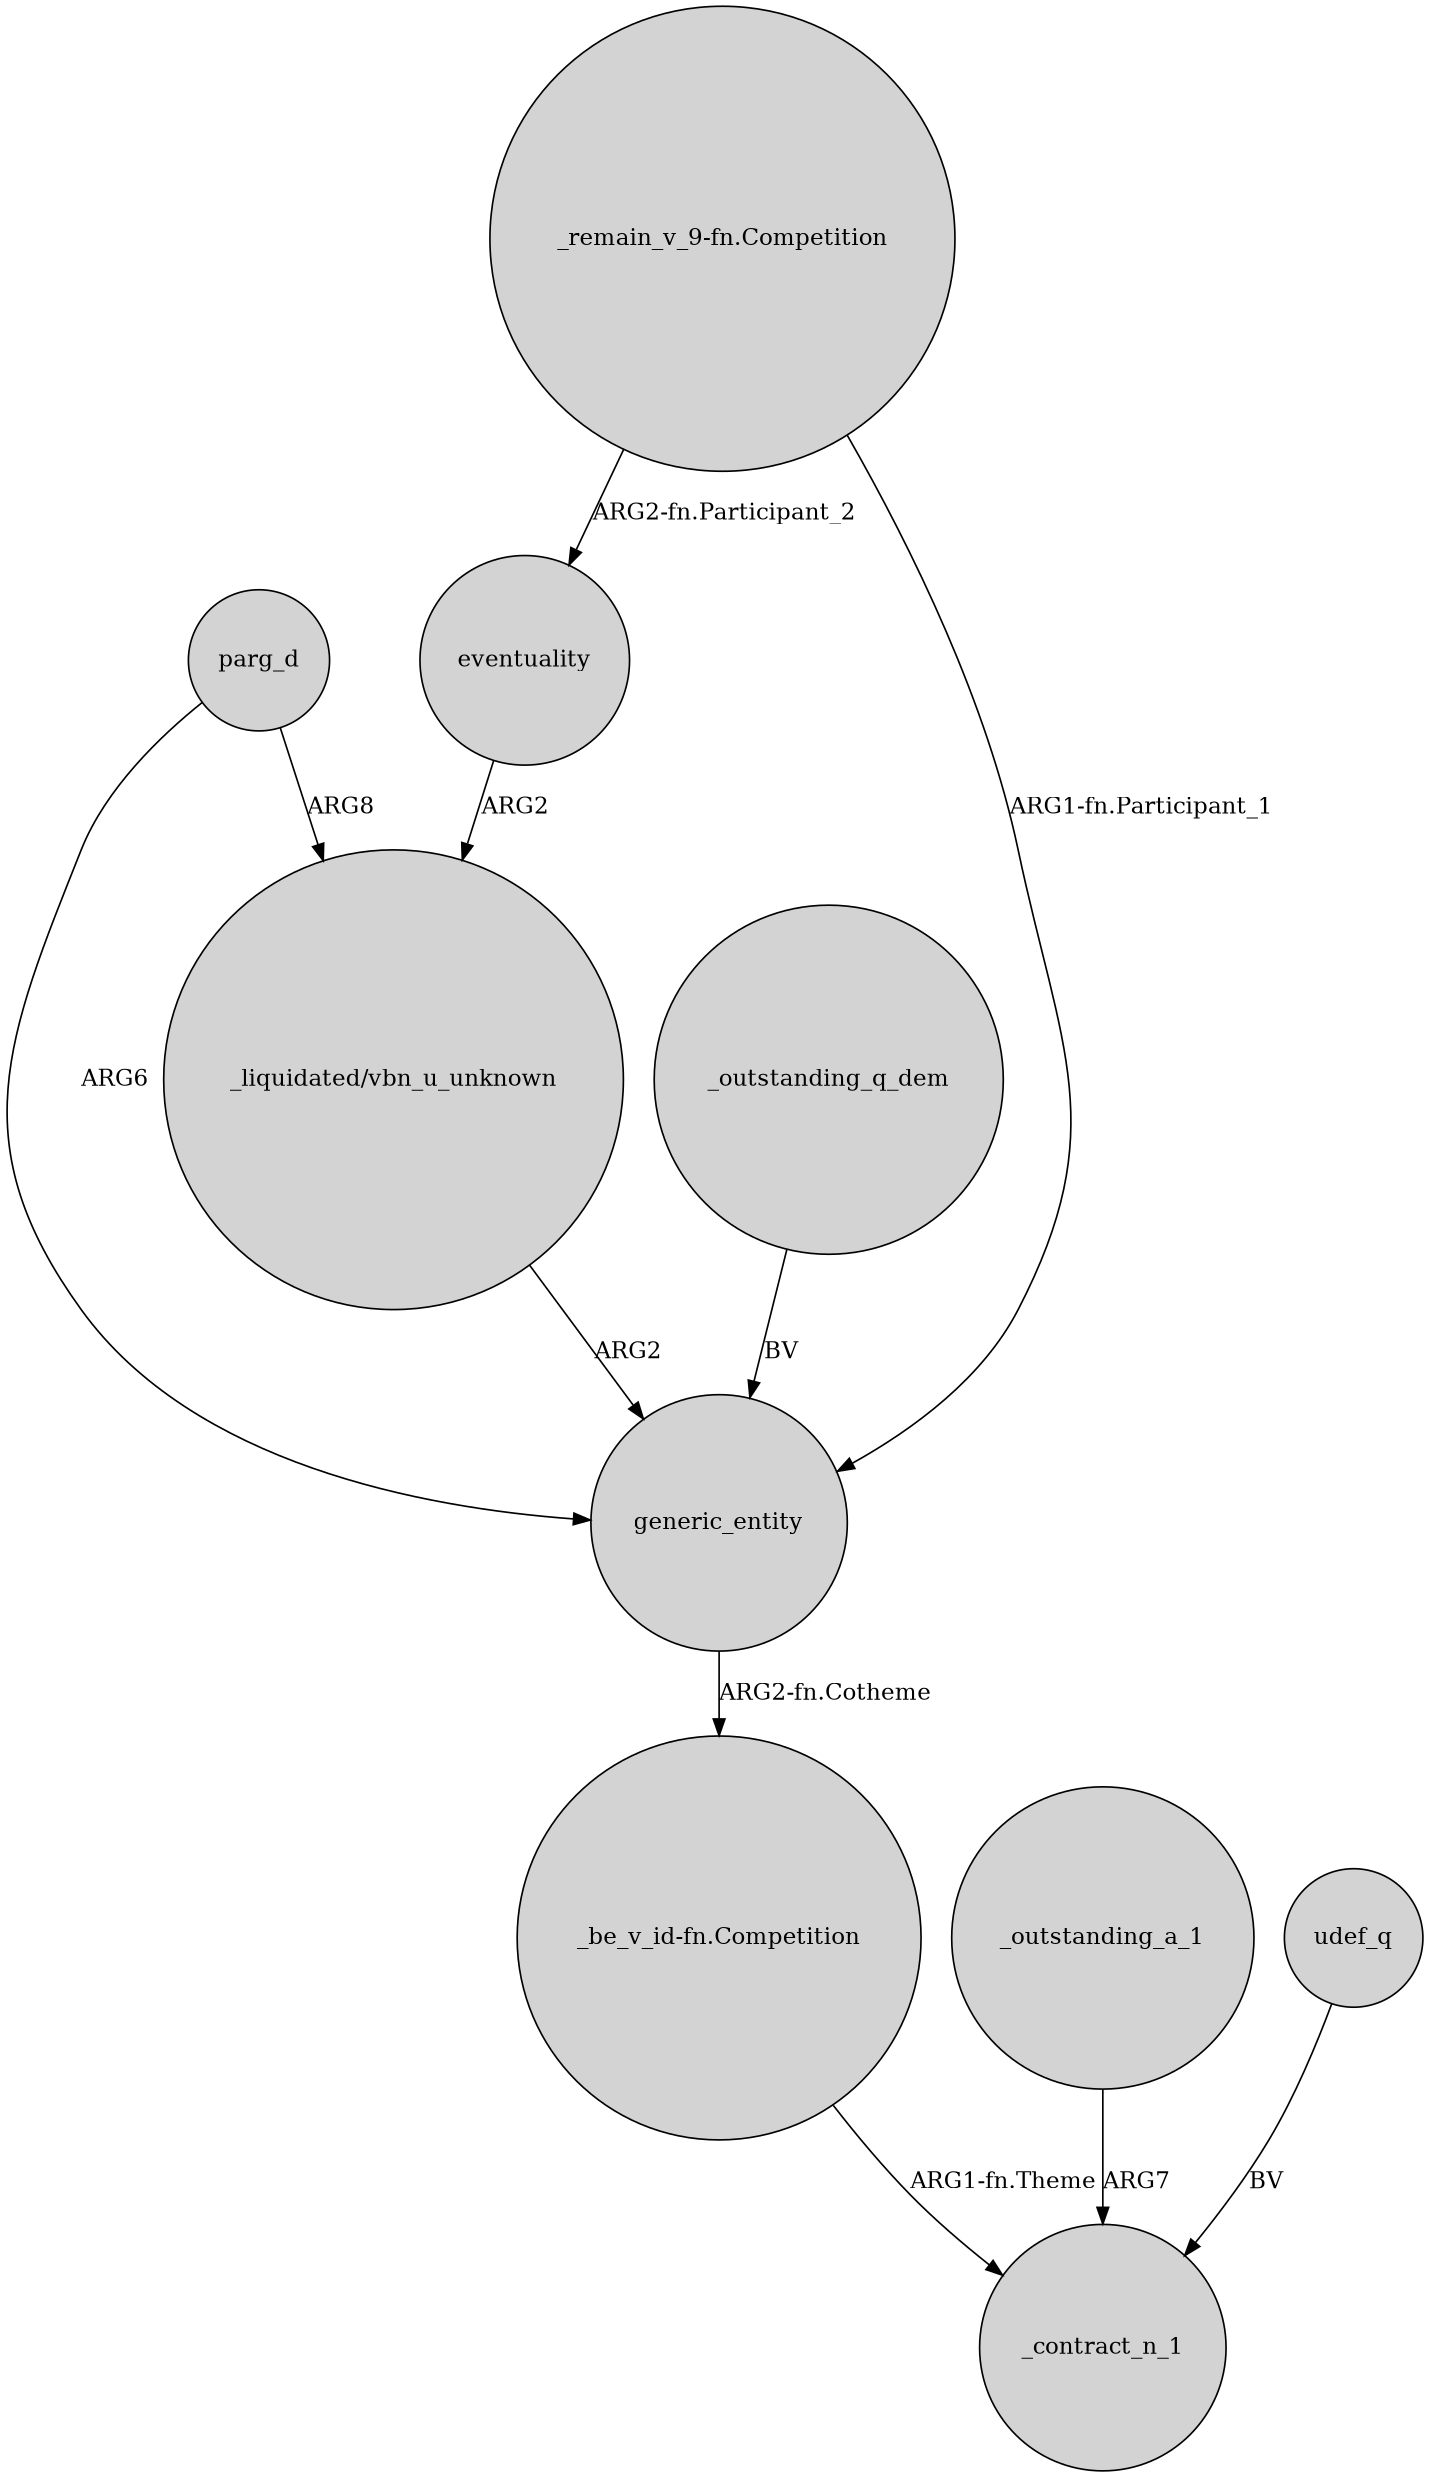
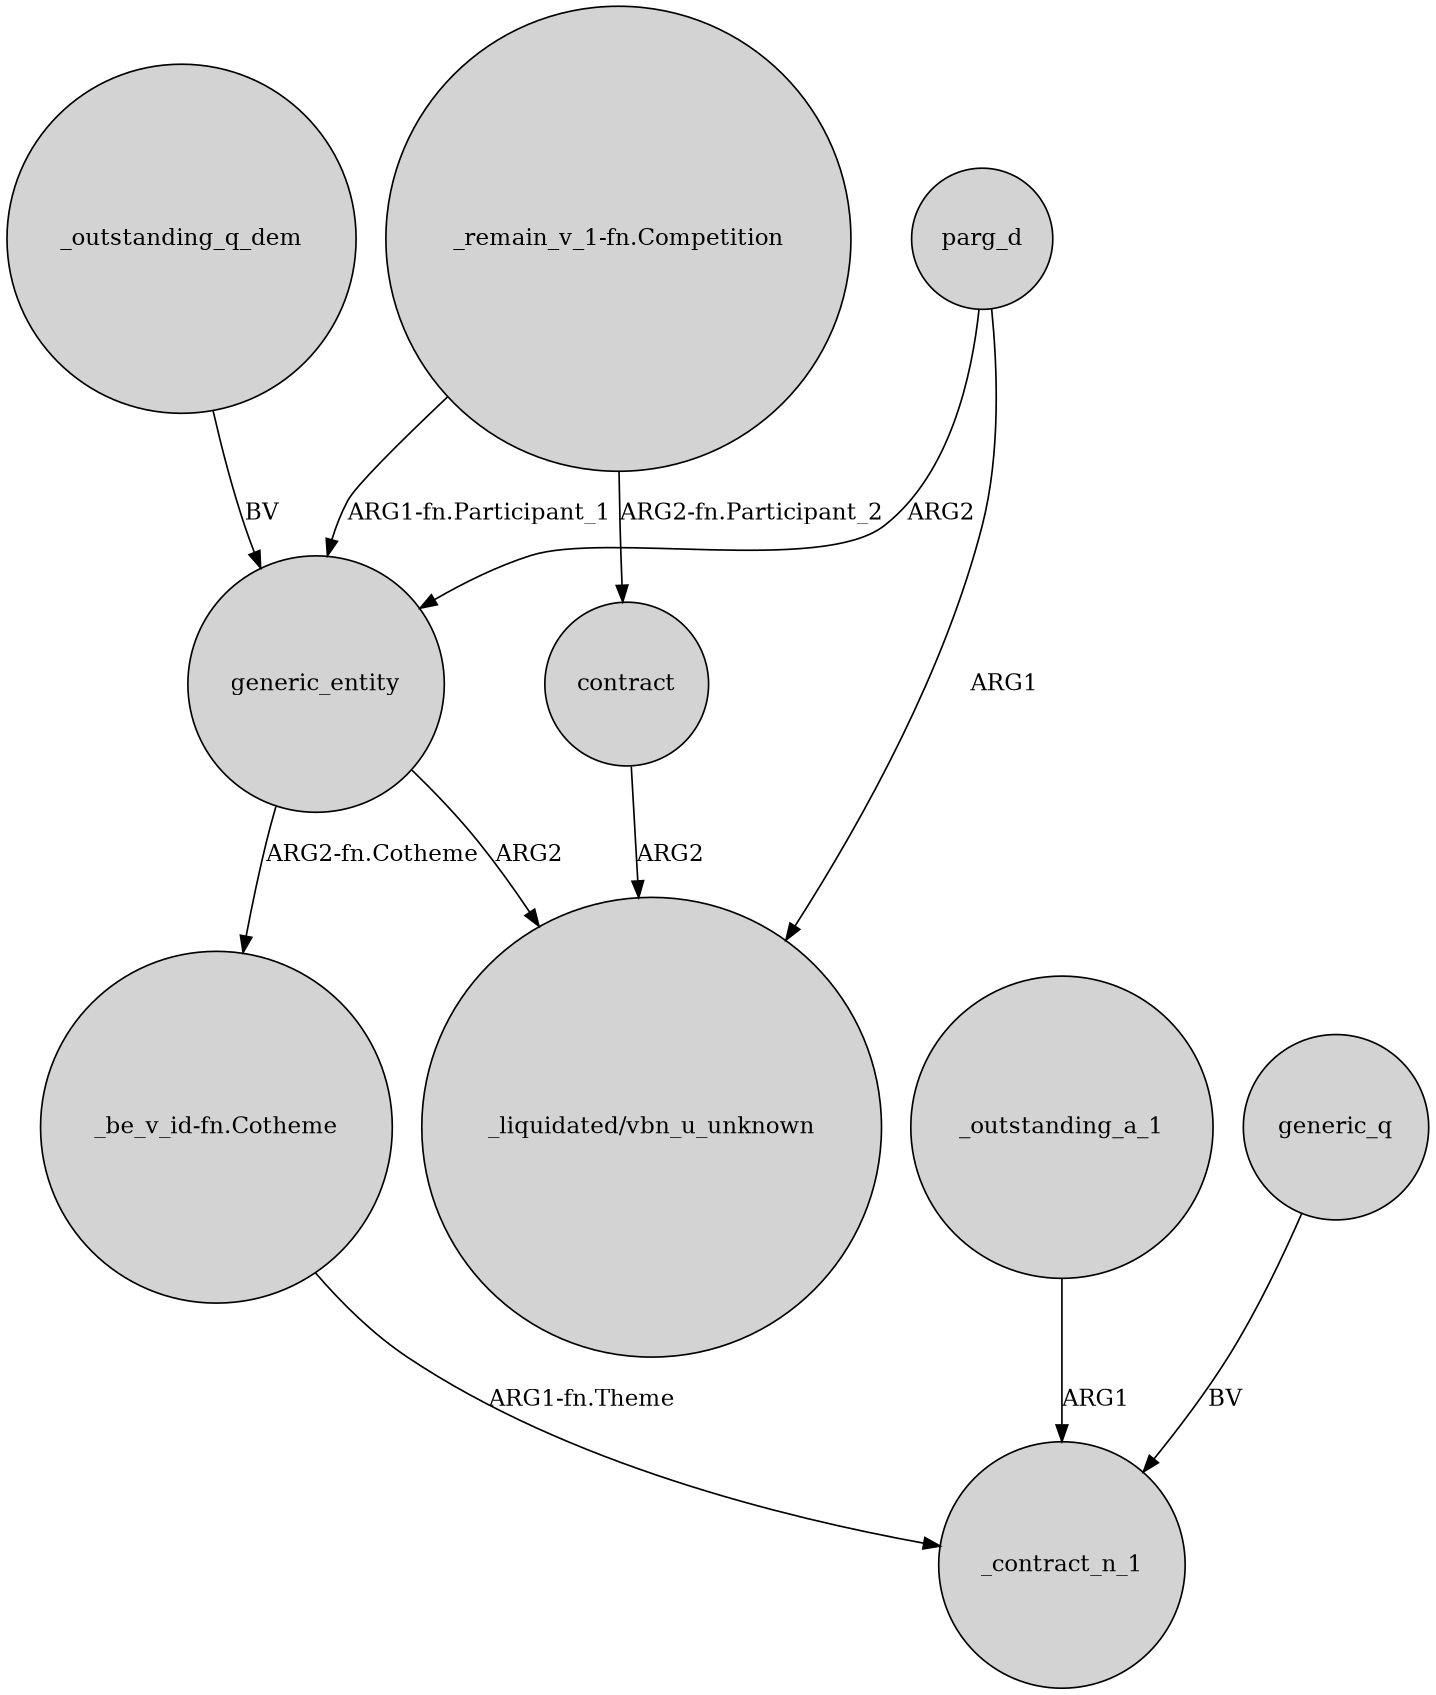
(722, 239) -> (618, 239)
(525, 660) -> (627, 684)
(341, 807) -> (1005, 684)
(115, 1080) -> (942, 513)
(581, 1335) -> (475, 838)
(719, 1938) -> (216, 1127)
(1354, 1938) -> (1336, 1127)
(1137, 2182) -> (1096, 1400)
